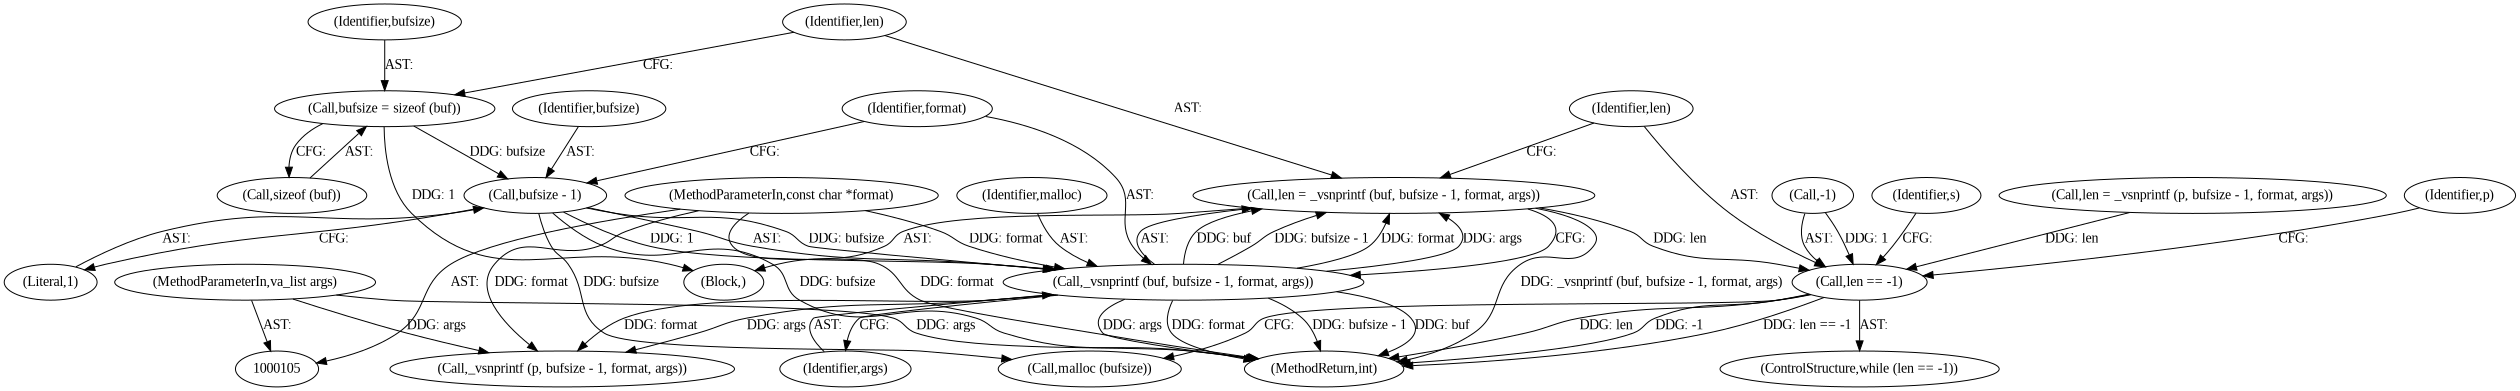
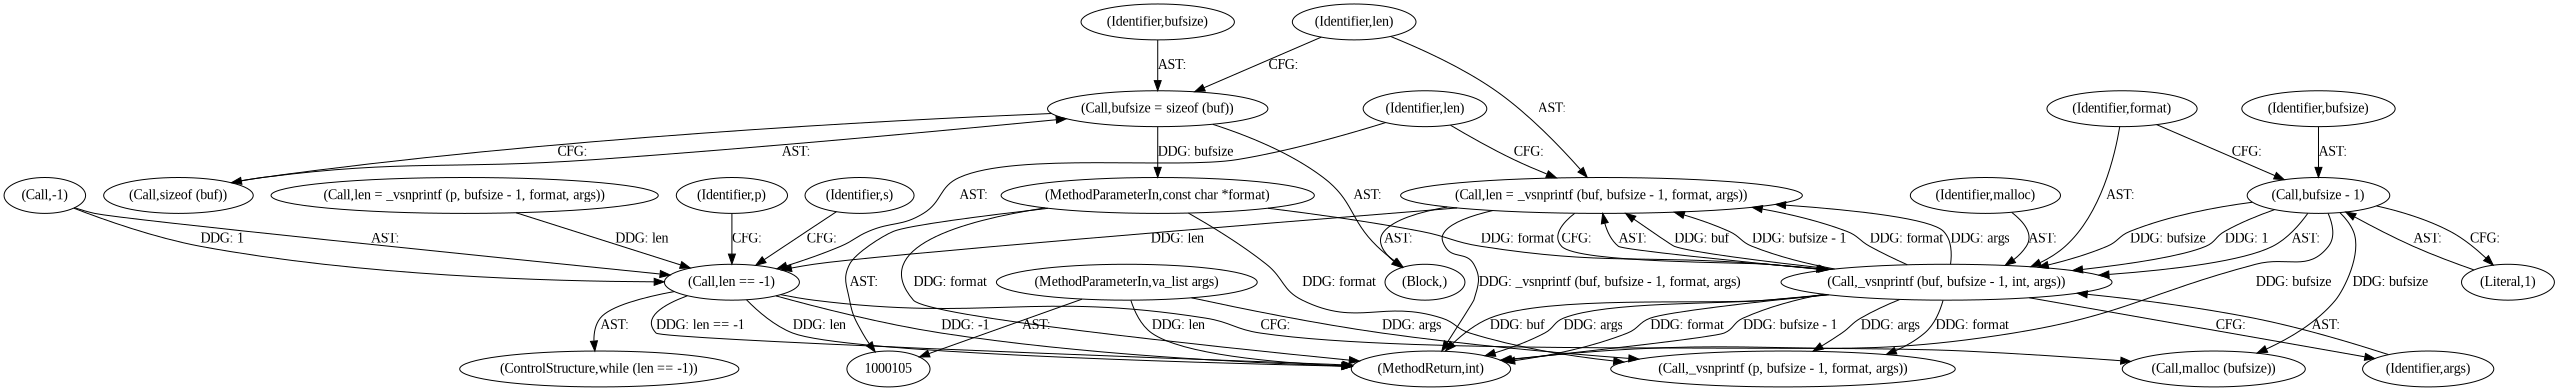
(456, 150) -> (1158, 147)
(434, 195) -> (1370, 195)
(1184, 282) -> (1946, 282)
(946, 326) -> (1179, 326)
